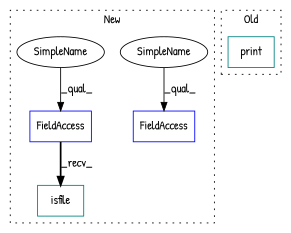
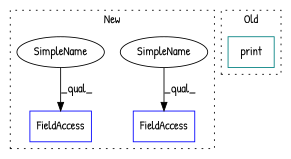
(61, 201) -> none
